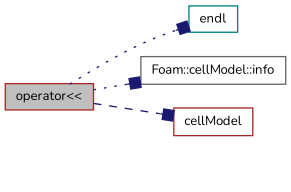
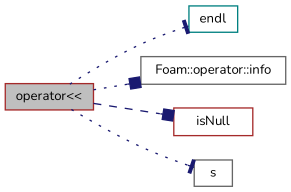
(124, 52) -> (124, 52)
(213, 70) -> (213, 70)
(213, 122) -> (213, 122)
none -> (213, 173)
